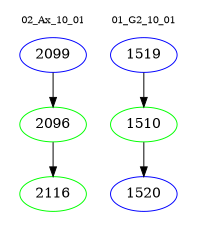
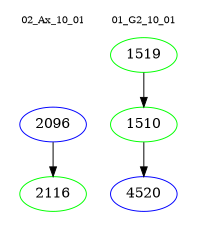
(53, 55) -> none
(144, 55) -> (144, 55)
(53, 125) -> (53, 125)
(144, 194) -> (144, 194)
